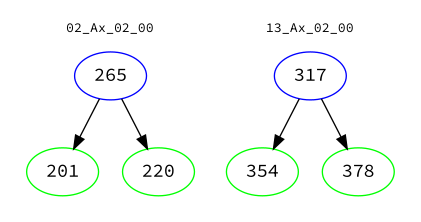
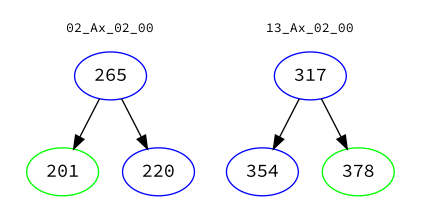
(159, 172) -> (159, 172)
(262, 172) -> (262, 172)
